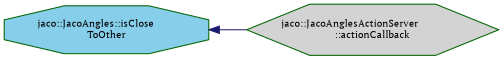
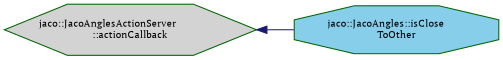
(233, 30) -> (280, 30)
